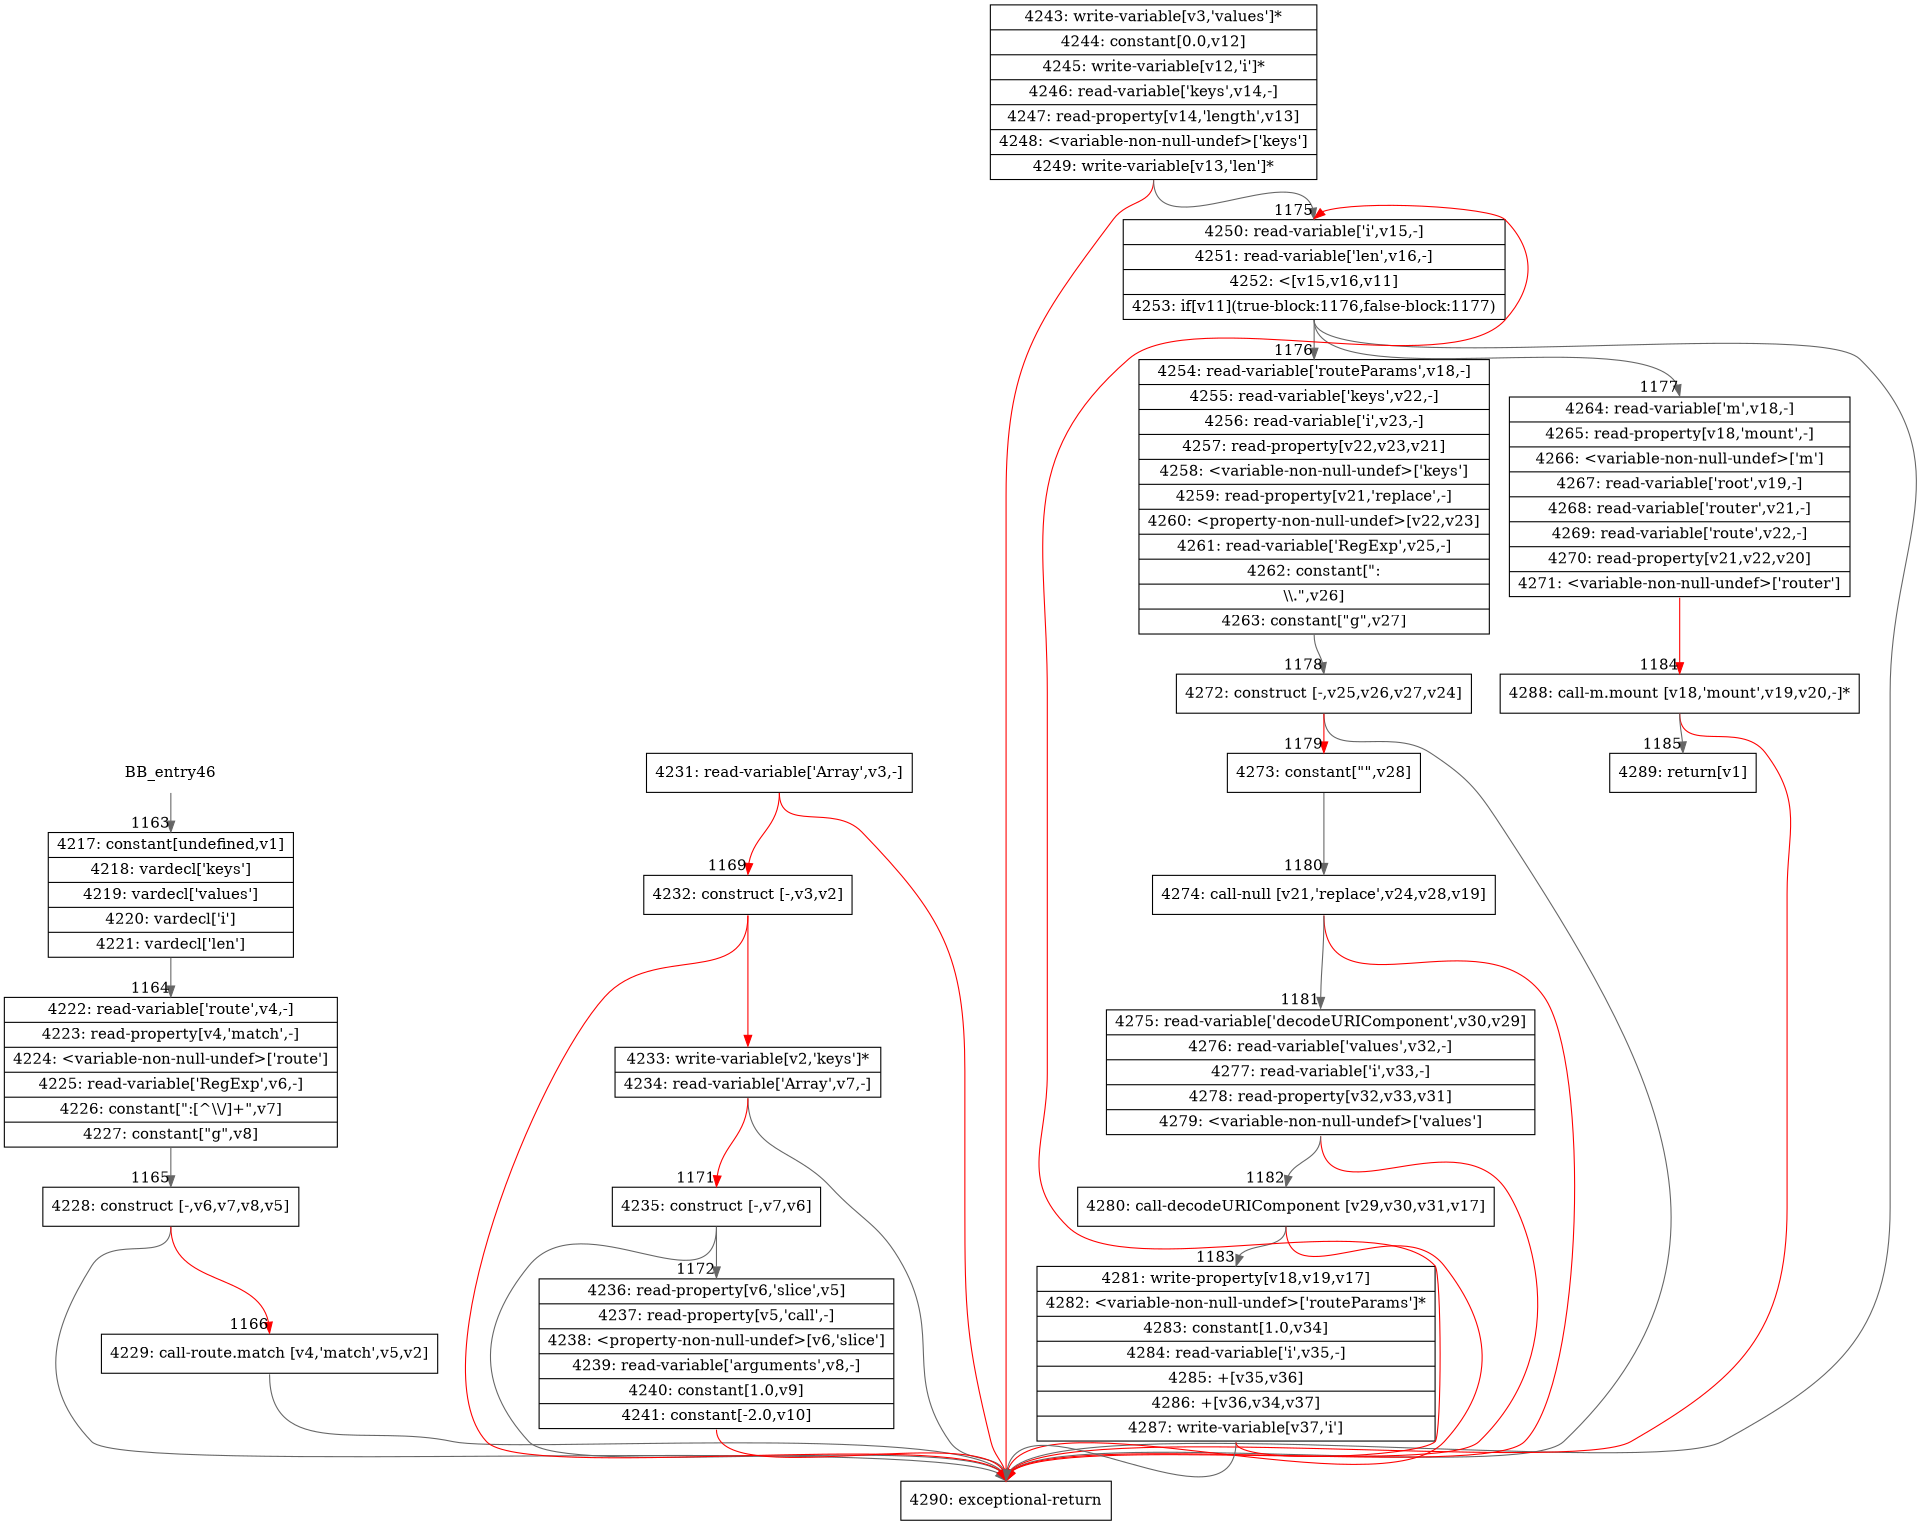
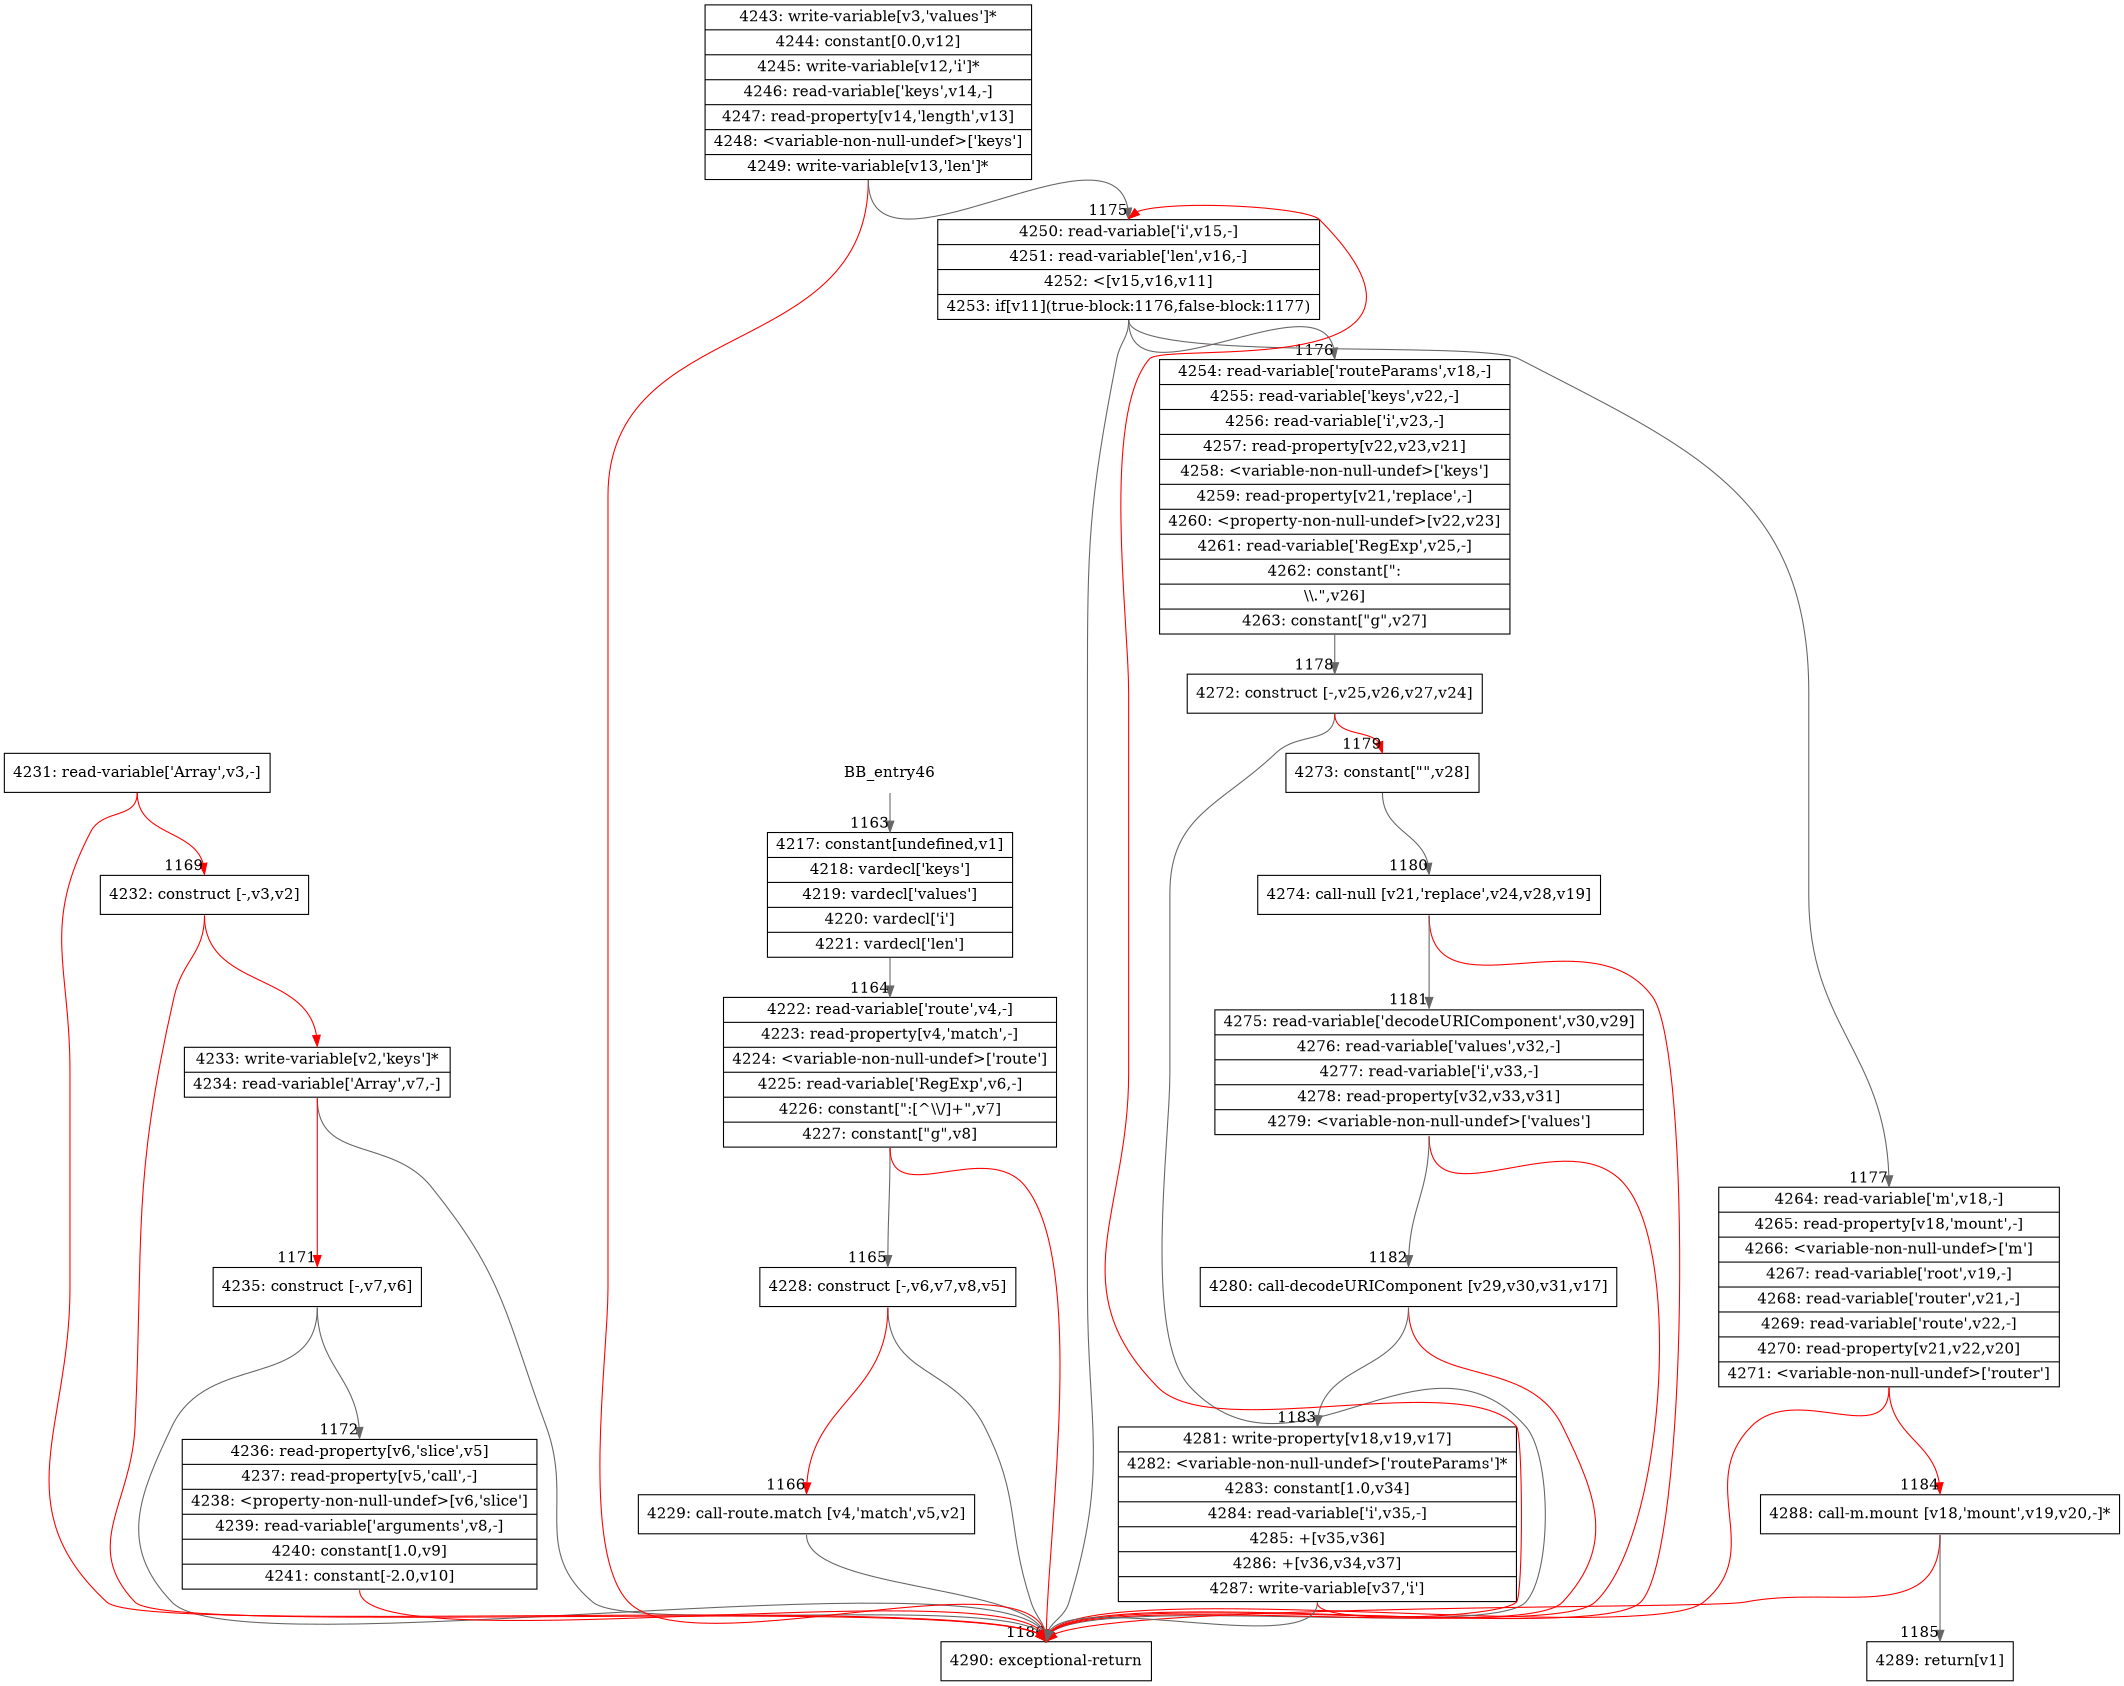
none -> (1059, 1327)
none -> (1627, 1615)
